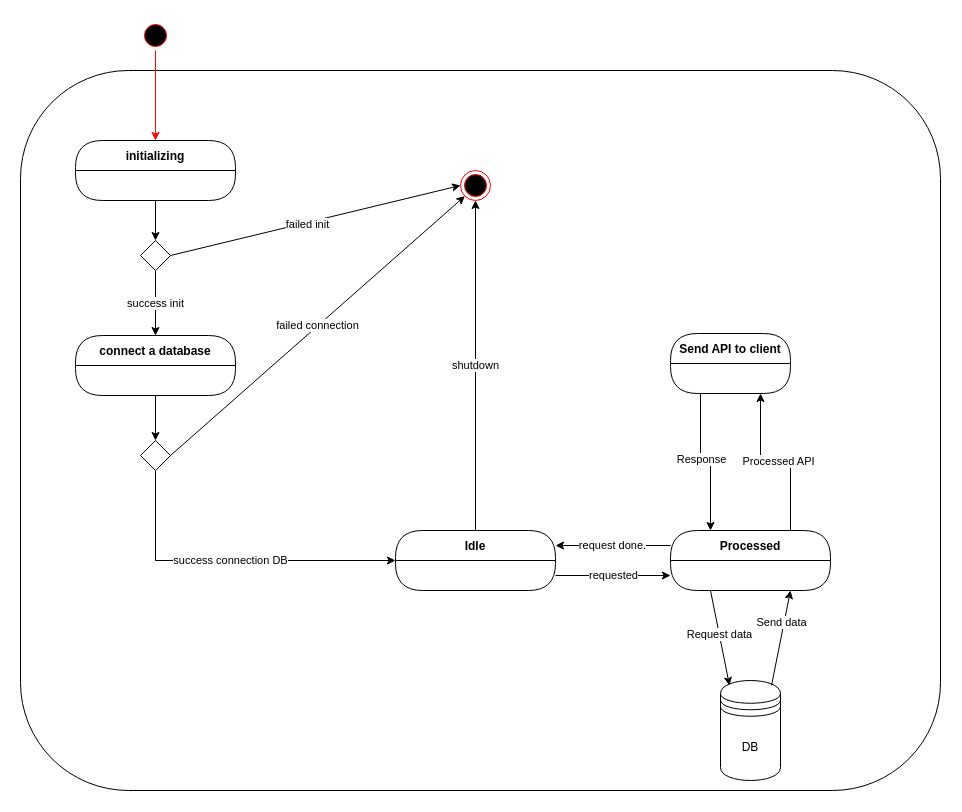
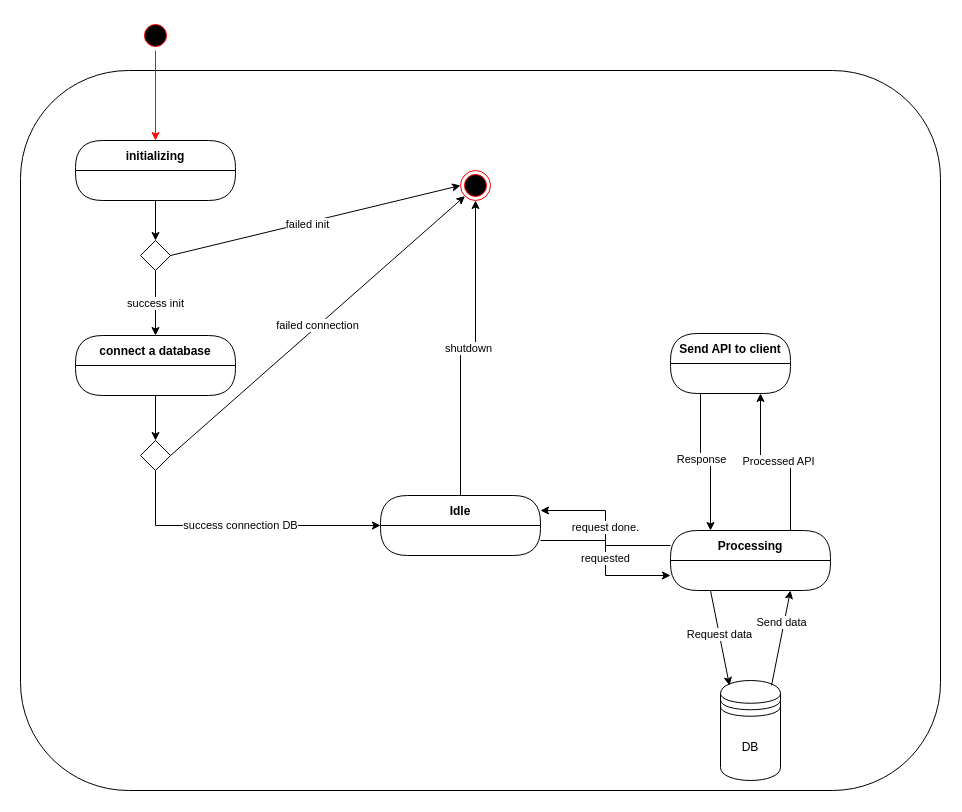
(750, 546) -> (750, 546)
(476, 561) -> (461, 526)
